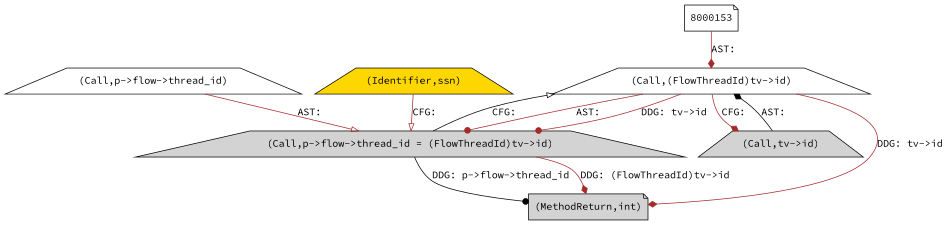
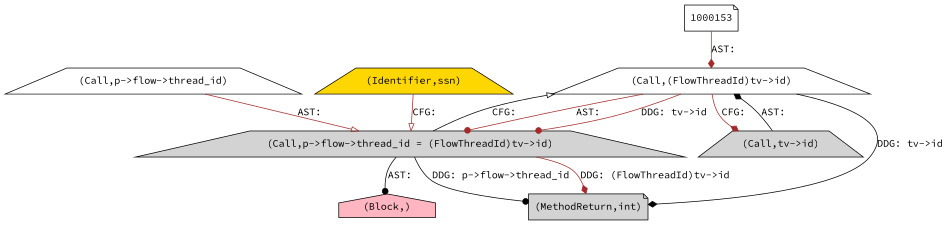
(711, 18) -> (711, 18)
(824, 181) -> (824, 181)
none -> (387, 207)
